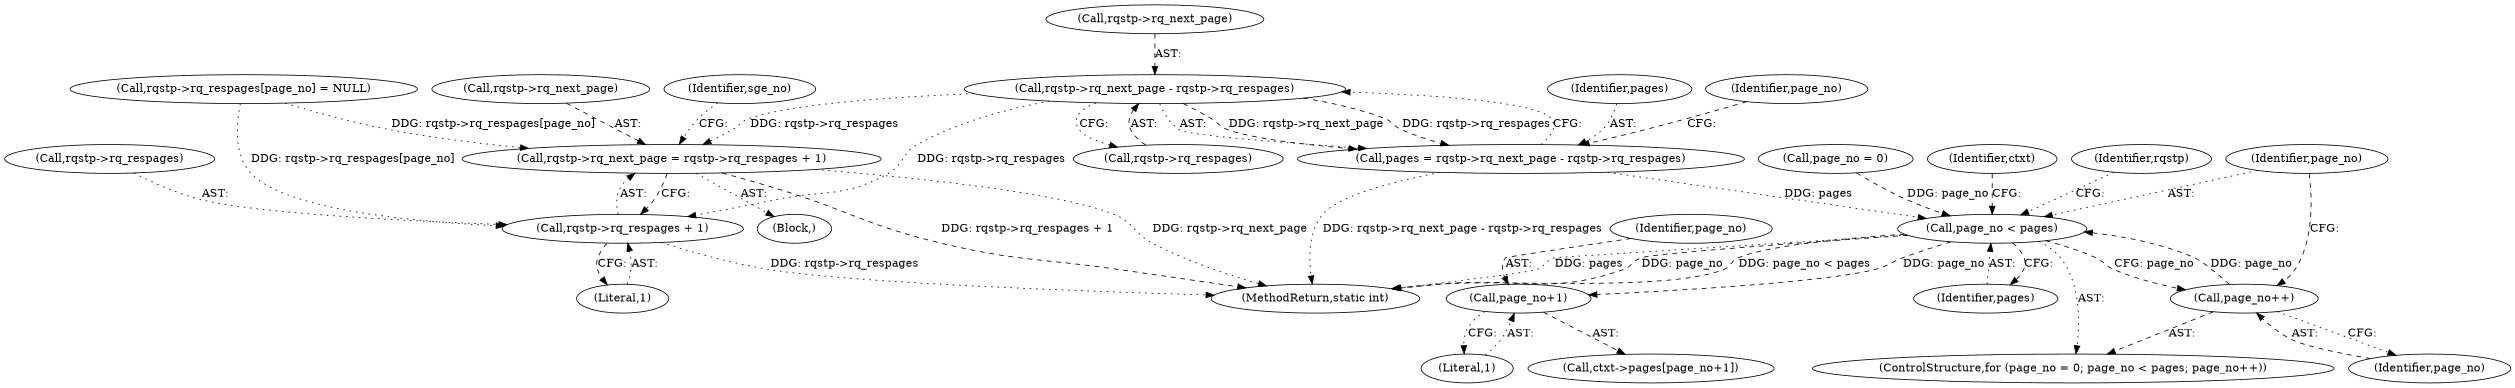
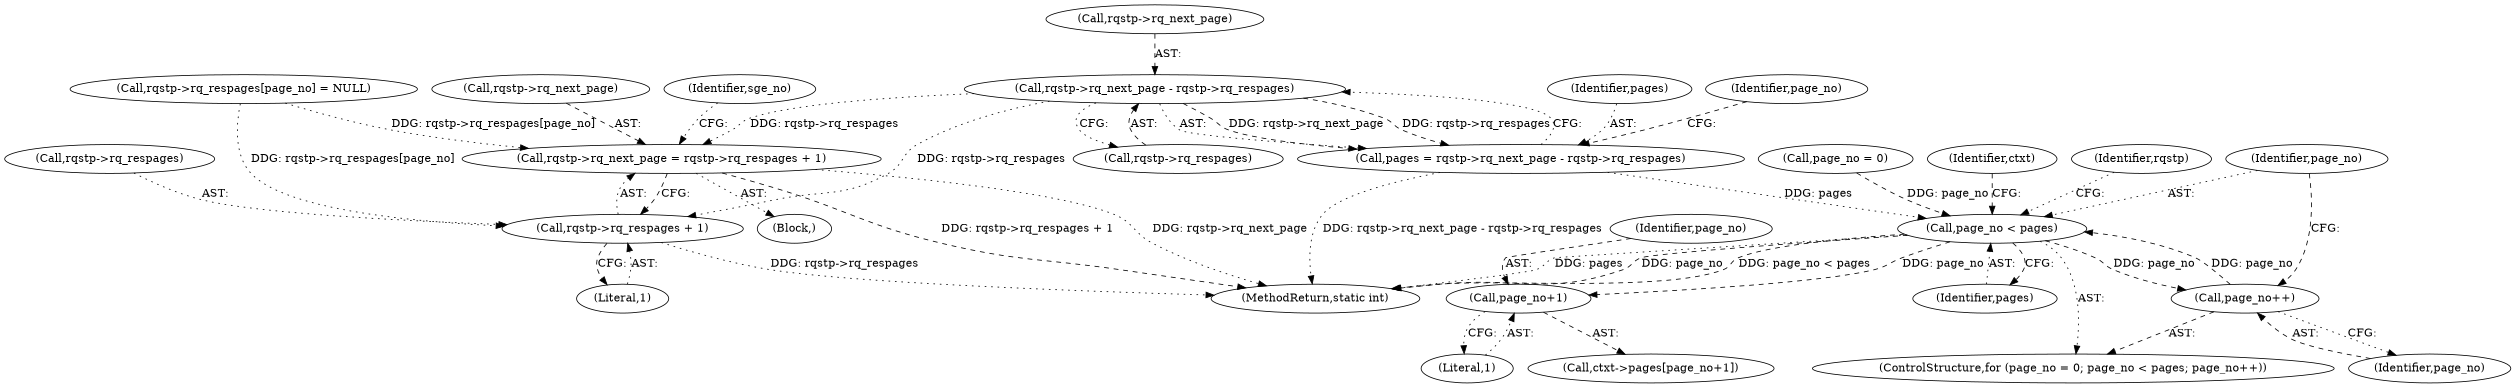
(2154, 264) -> (2154, 264)
